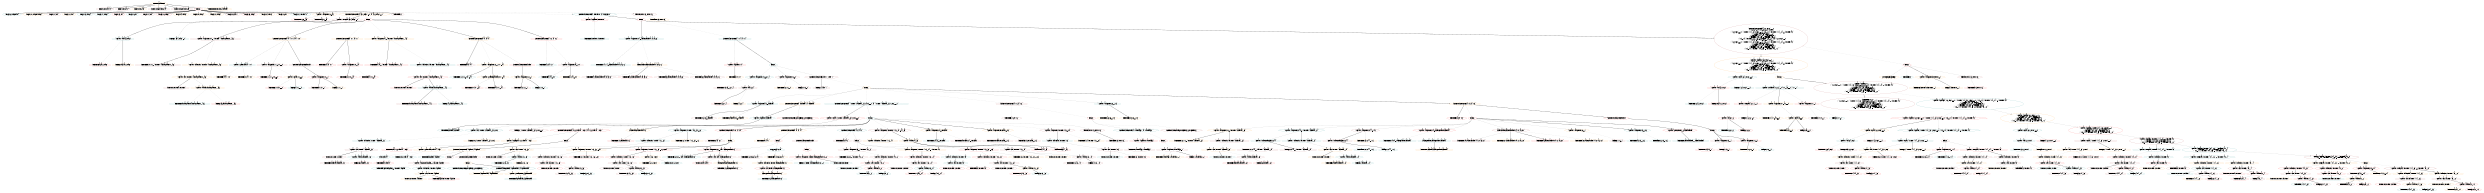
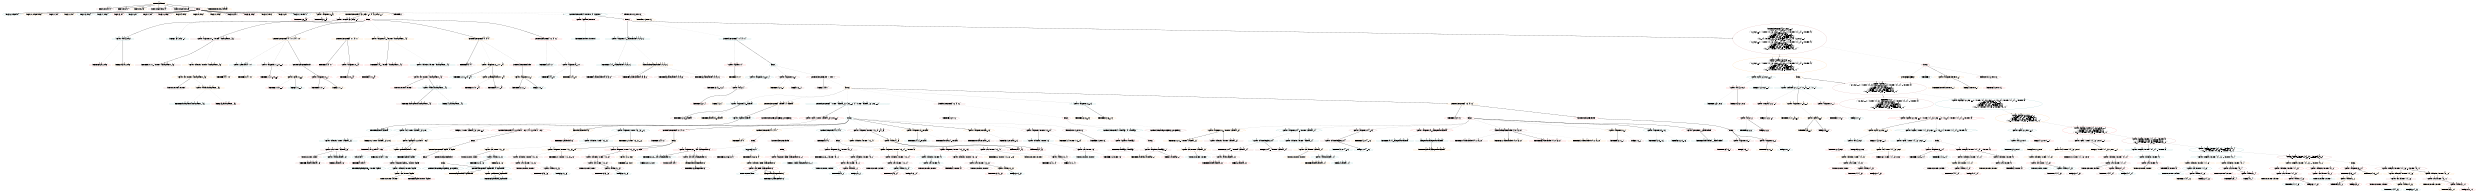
none -> (1617, 141)
(1913, 150) -> none
(826, 160) -> (754, 171)
